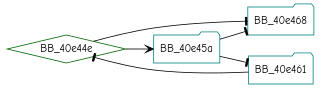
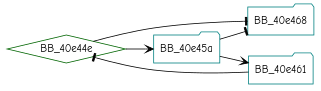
(232, 59) -> (230, 59)
